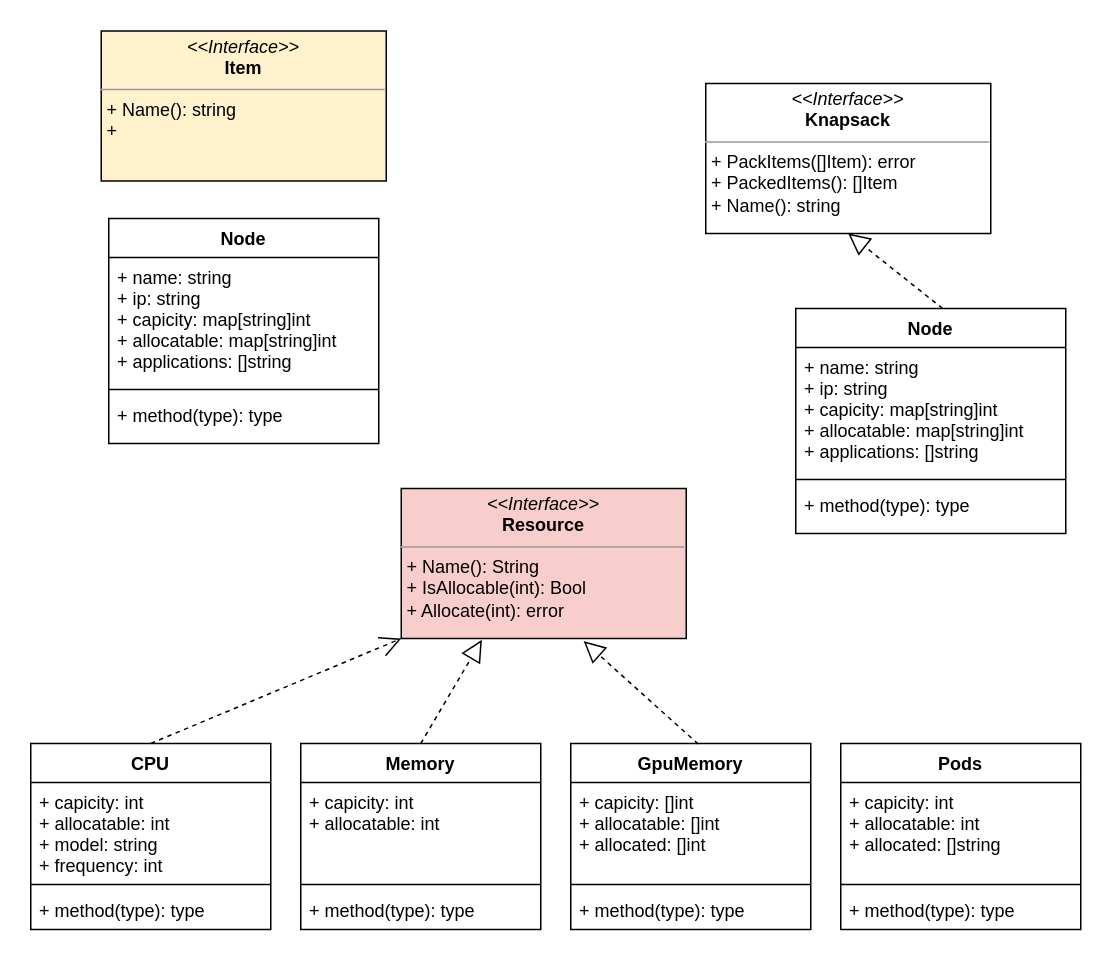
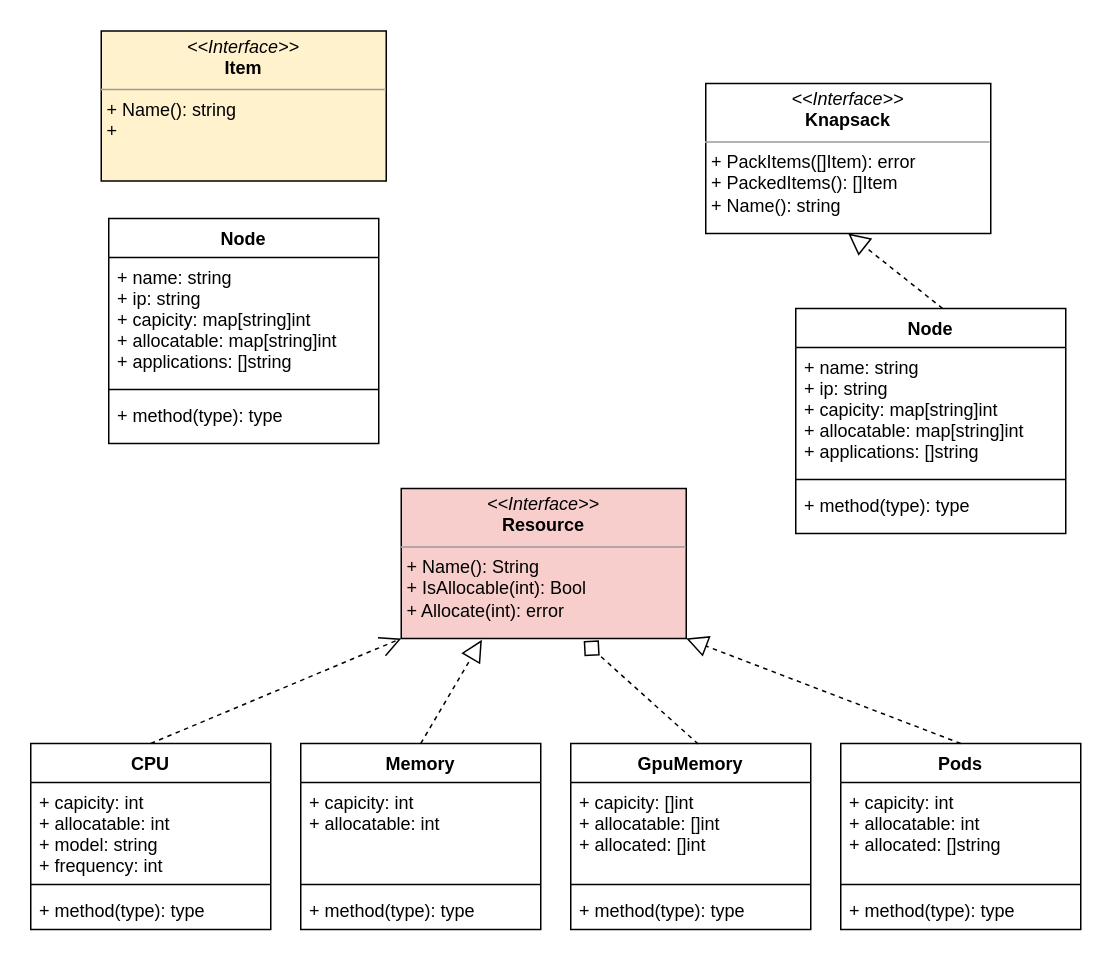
(600, 656) -> (600, 656)
none -> (833, 695)
